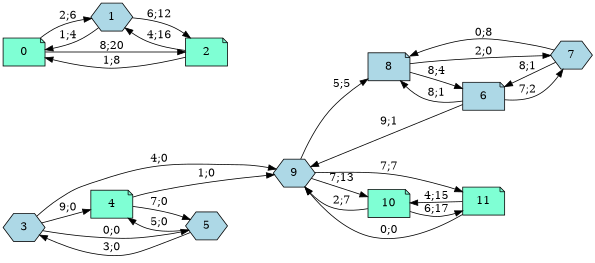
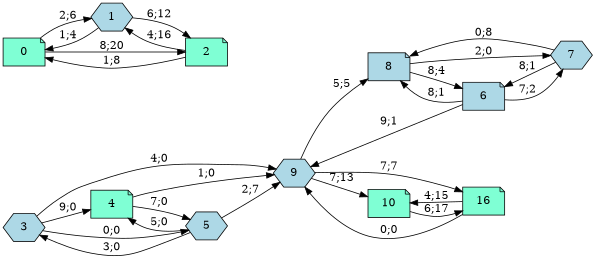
(484, 201) -> (484, 201)
(337, 209) -> (248, 203)
